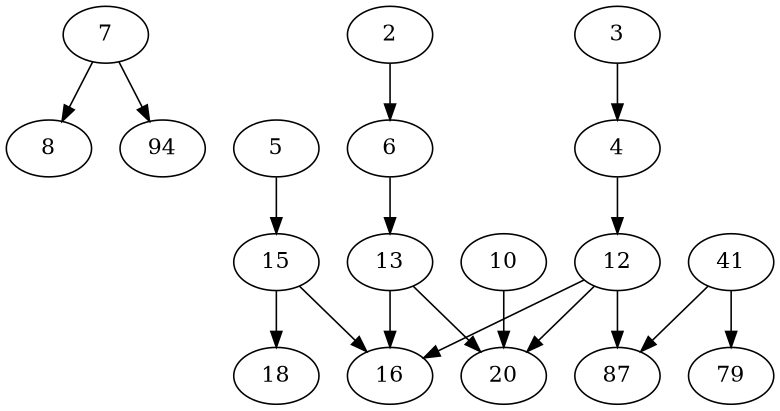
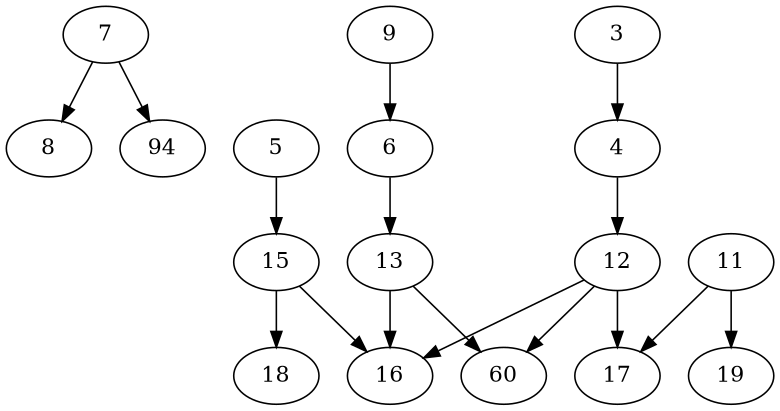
(390, 35) -> (390, 35)
(504, 262) -> none
(731, 262) -> (731, 262)
(504, 376) -> (504, 376)
(617, 376) -> (617, 376)
(731, 376) -> (731, 376)
